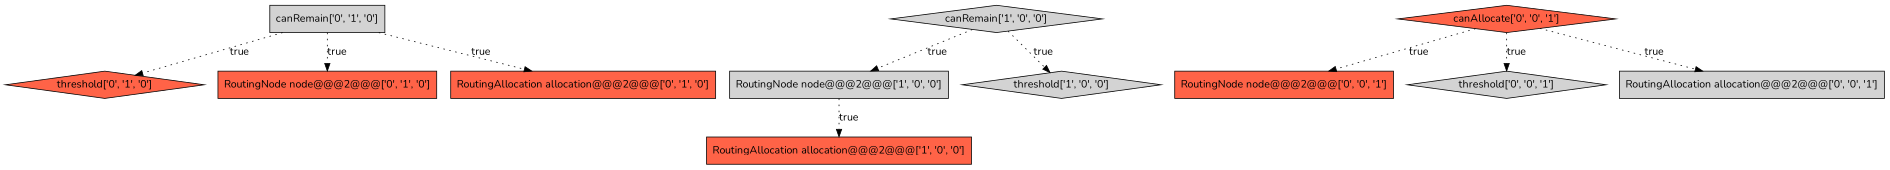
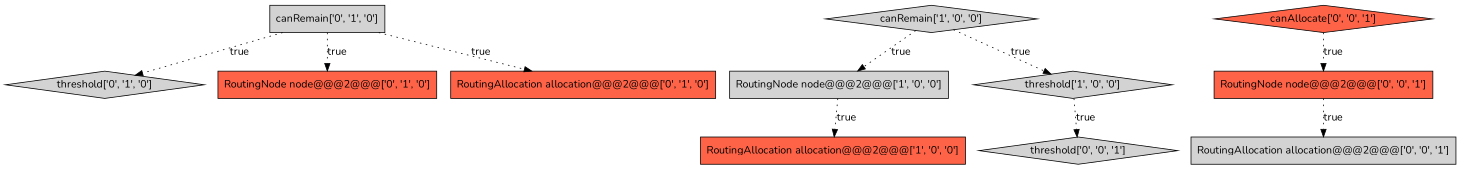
(1507, 48) -> (1075, 114)
(1618, 49) -> (1323, 114)
(105, 85) -> (105, 85)
